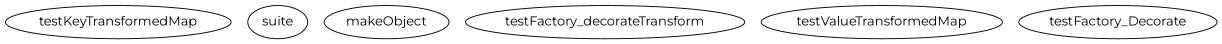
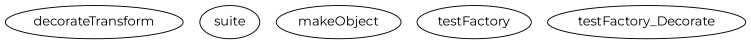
(118, 22) -> (94, 22)
(605, 22) -> none
(882, 22) -> (474, 22)
